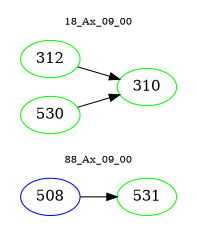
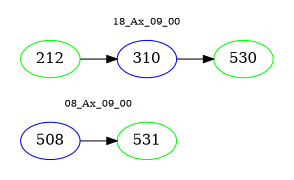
(50, 59) -> (50, 59)
(147, 87) -> (147, 59)
(94, 103) -> (190, 59)
(99, 160) -> (99, 104)
